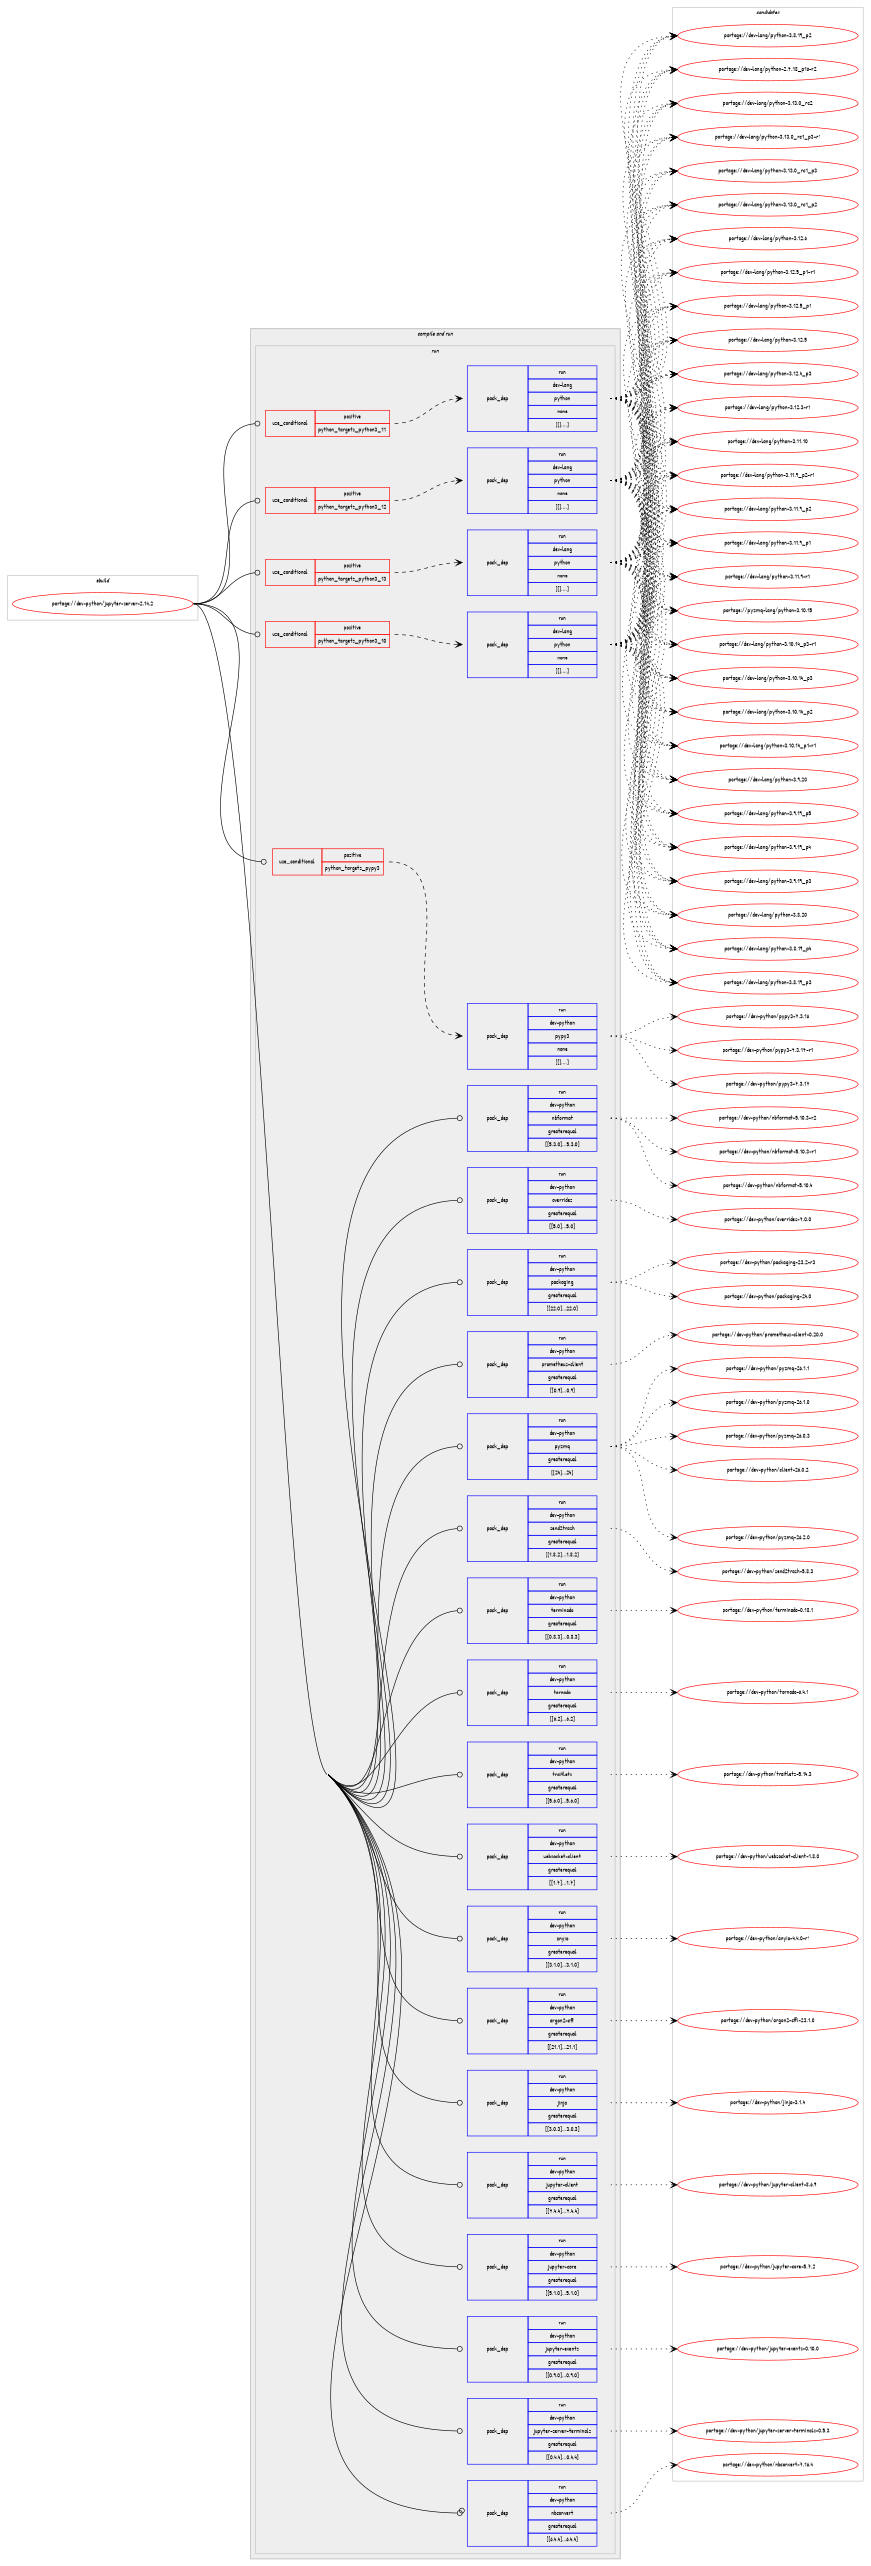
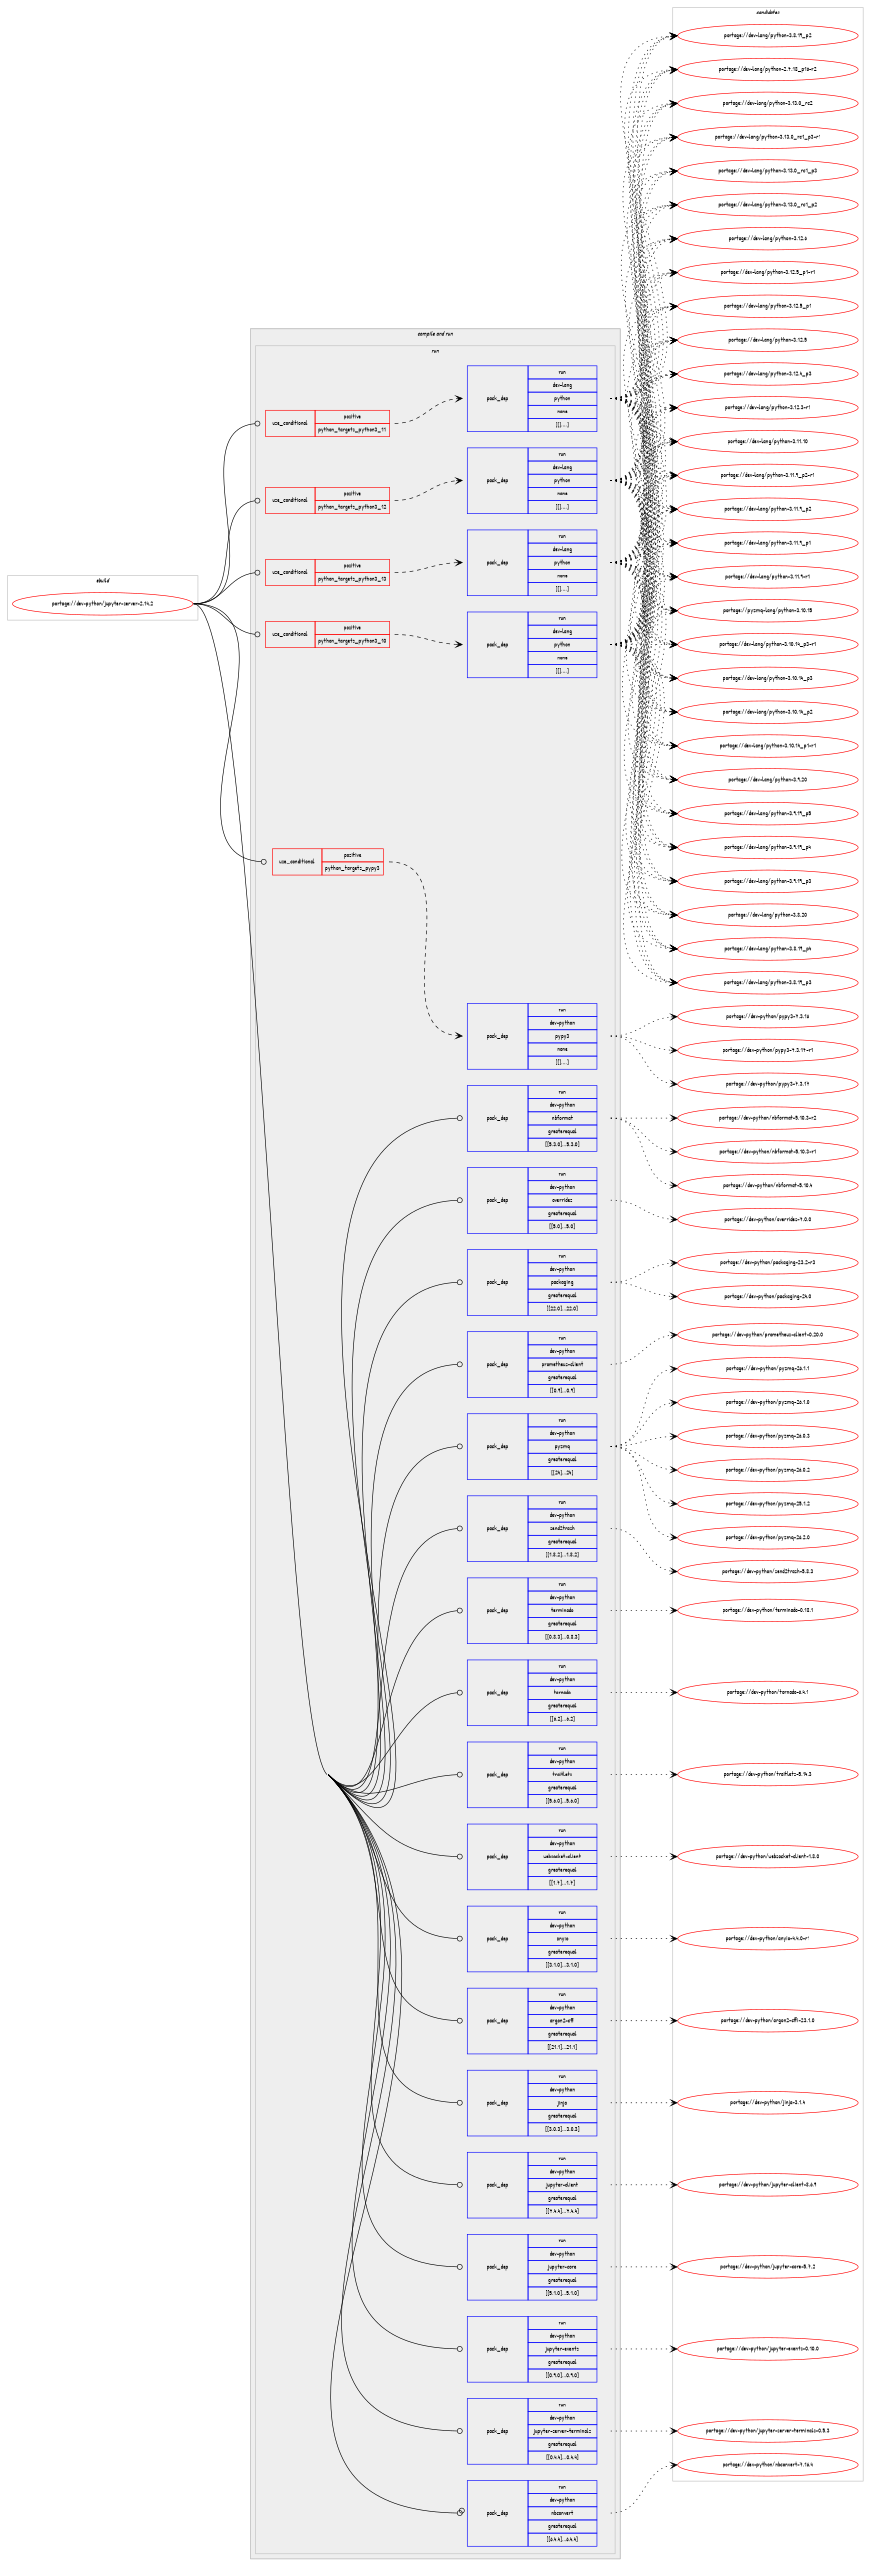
(768, 1470) -> (768, 1470)
none -> (768, 1504)
